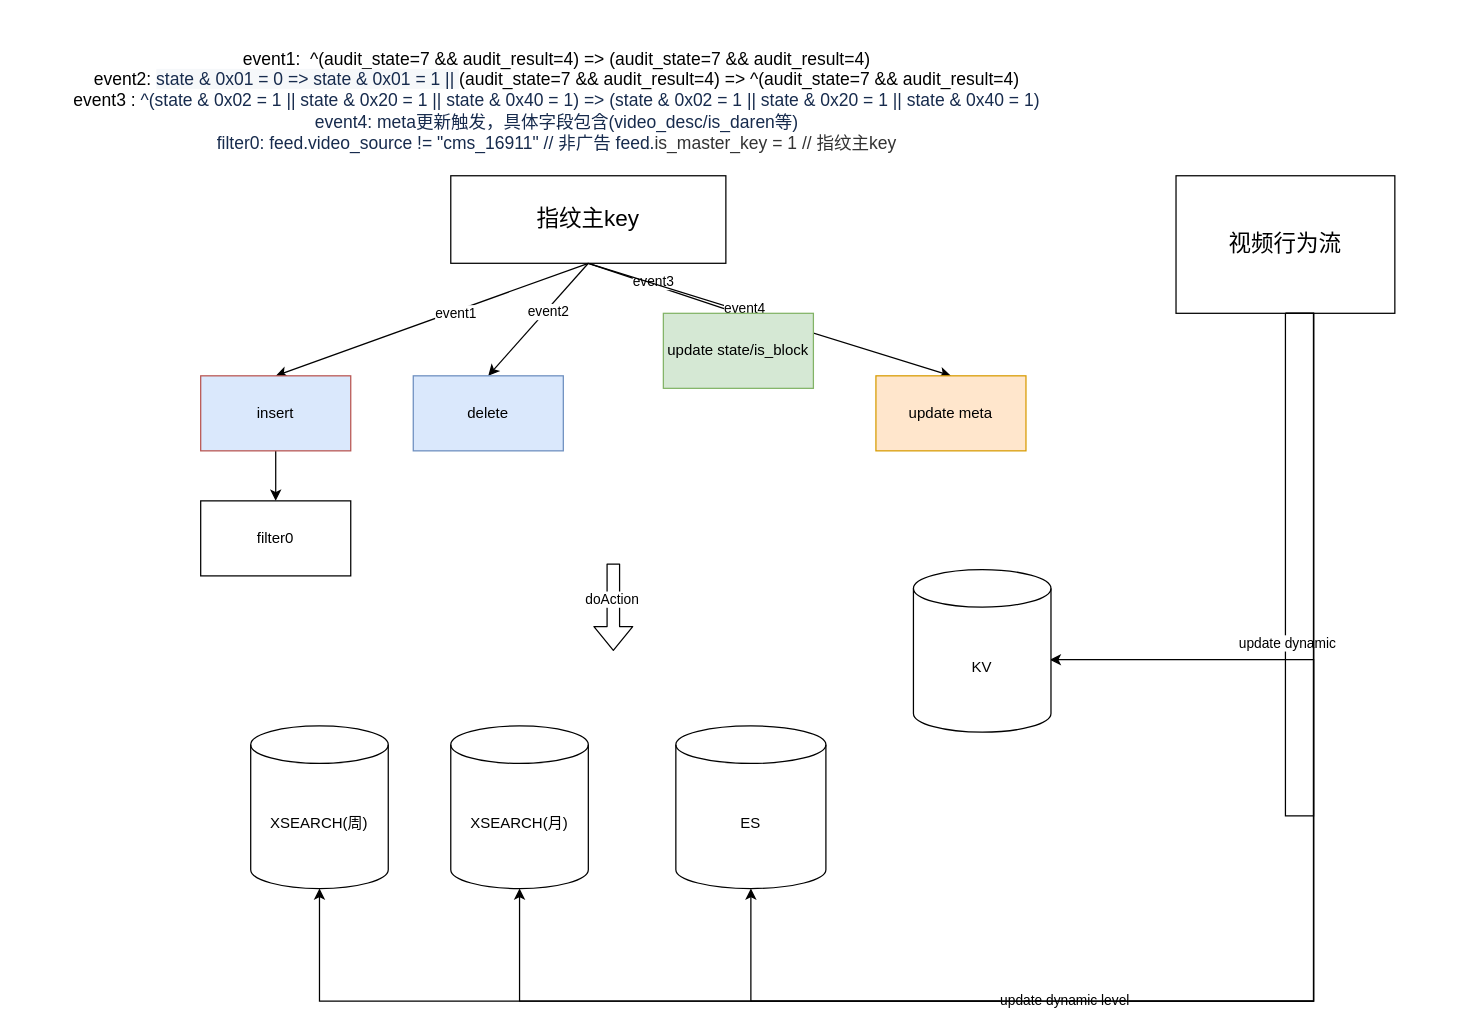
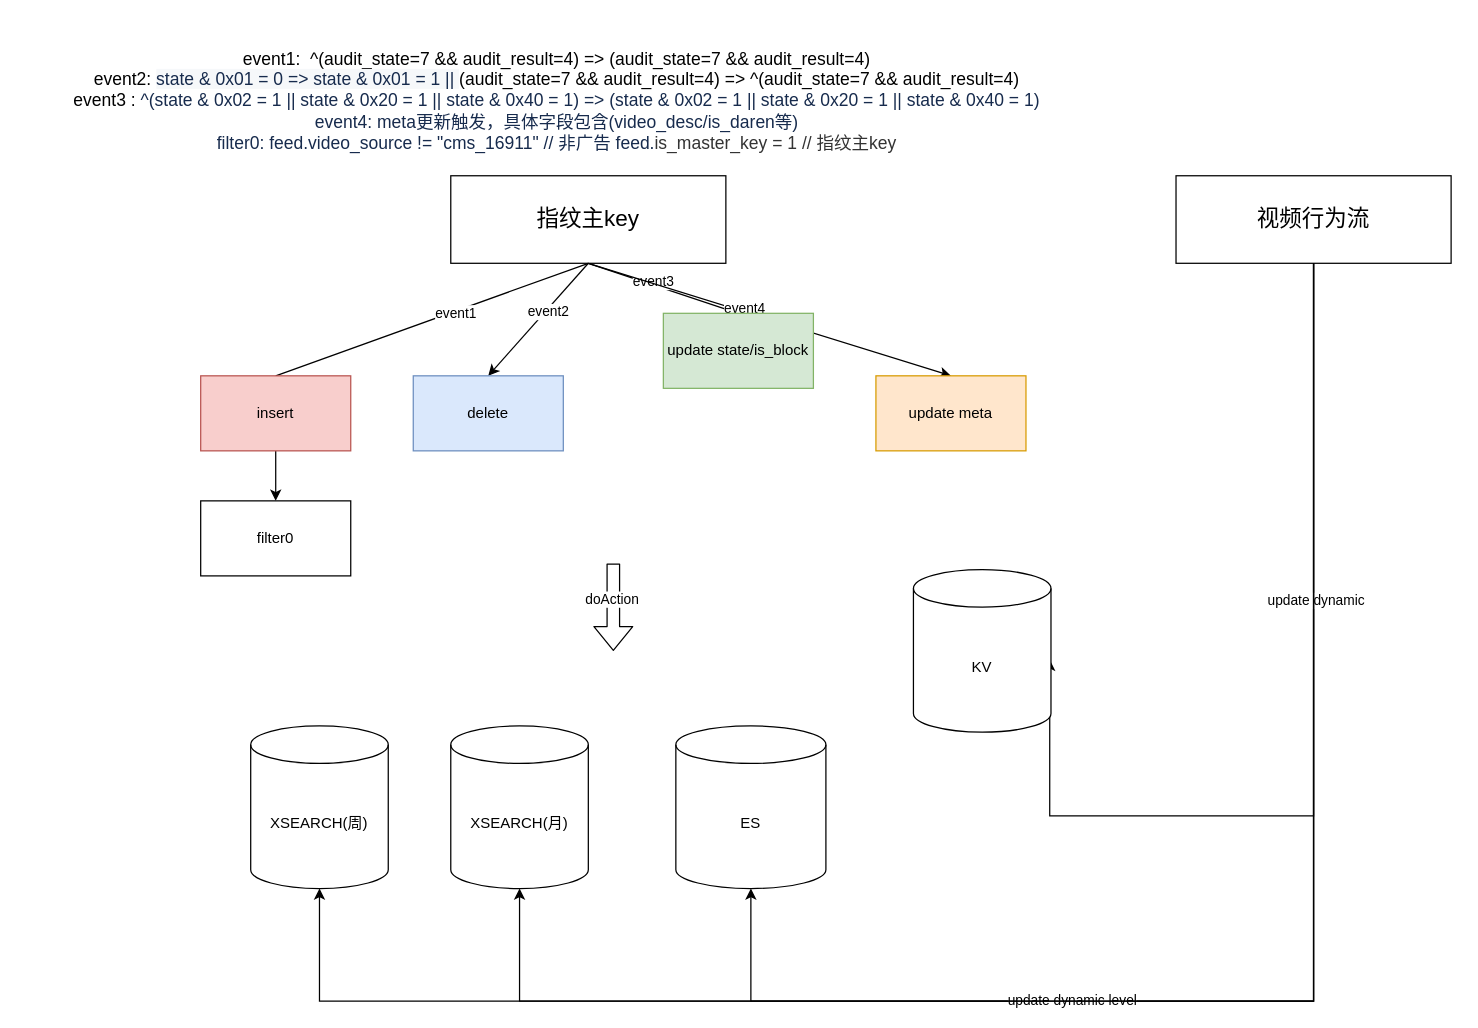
(1285, 244) -> (1313, 219)
(285, 372) -> (282, 373)
(276, 413) -> (276, 413)
